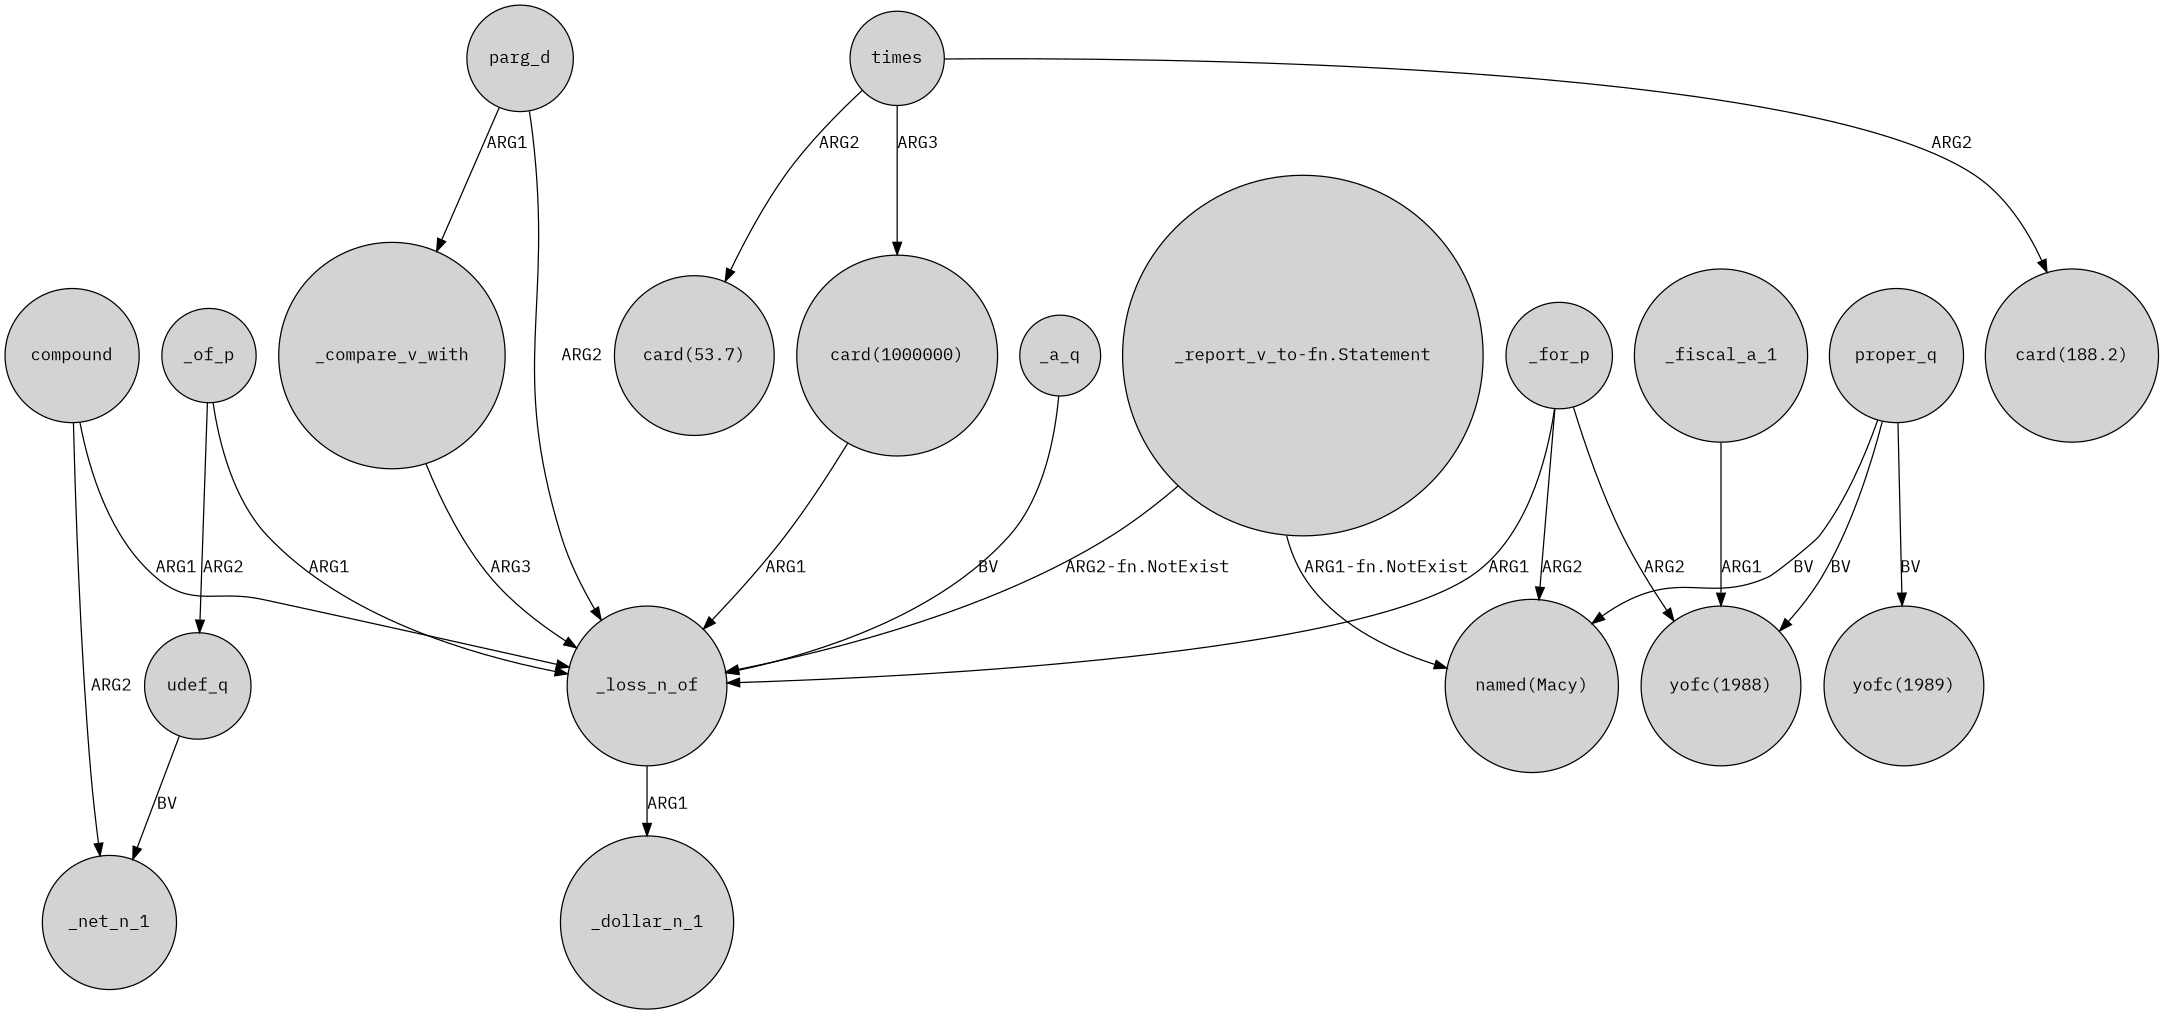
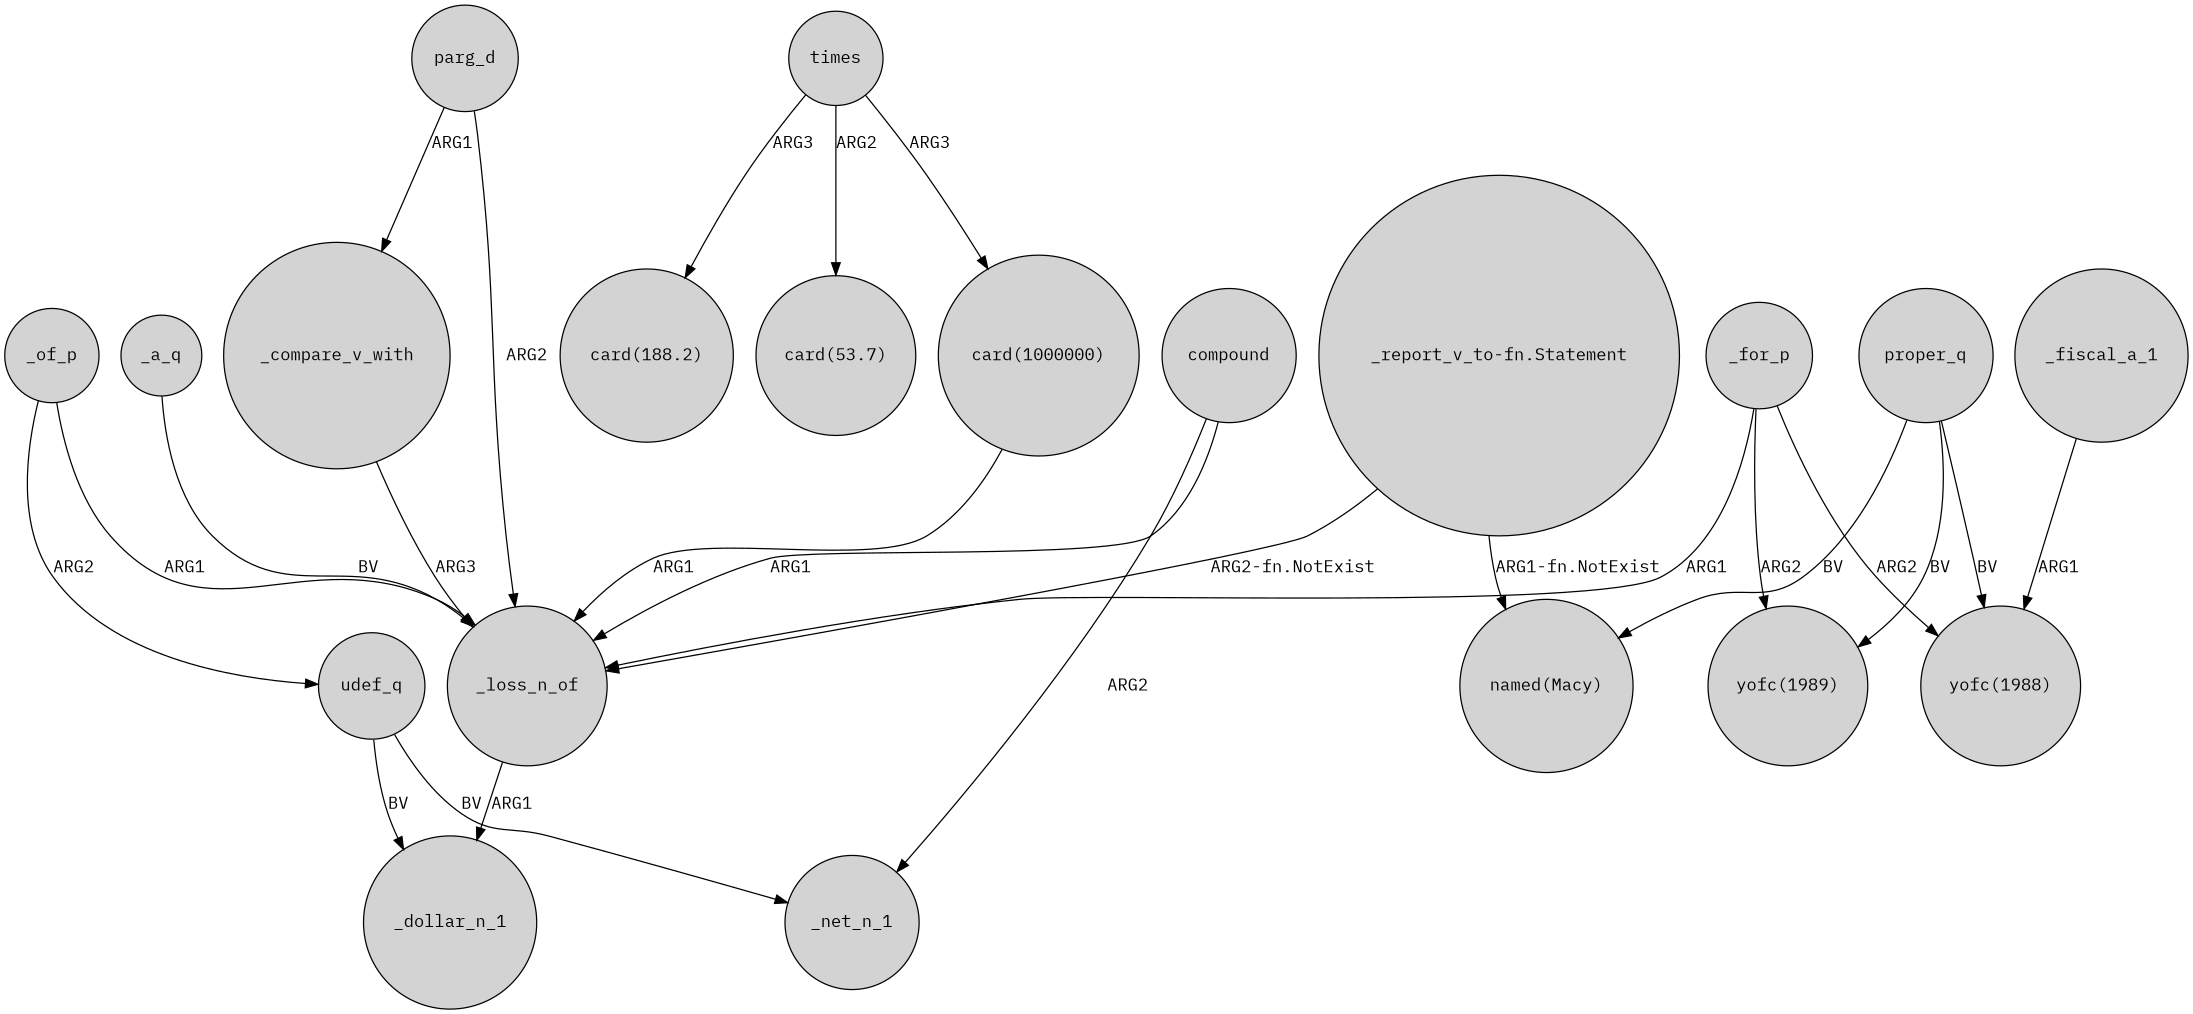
(1952, 143) -> (794, 143)
(1547, 498) -> (1755, 503)
none -> (381, 790)
